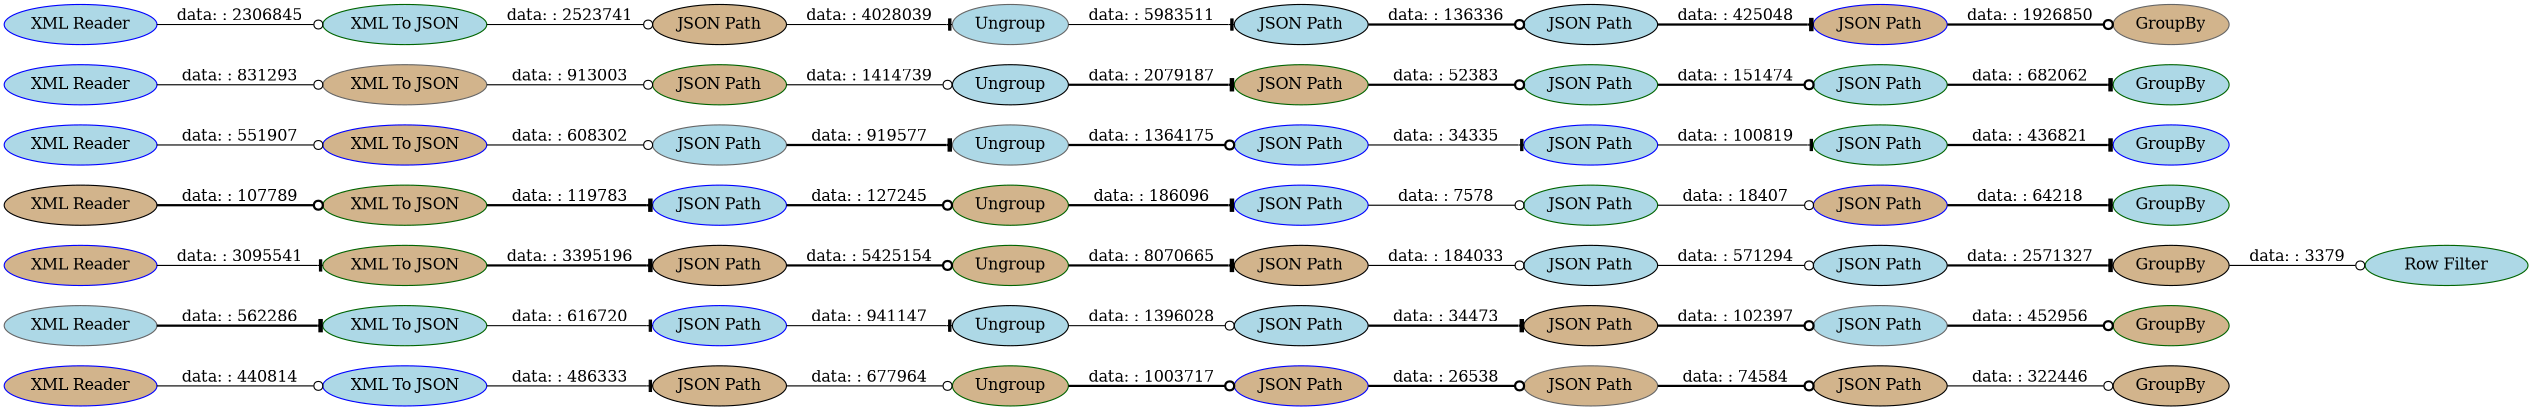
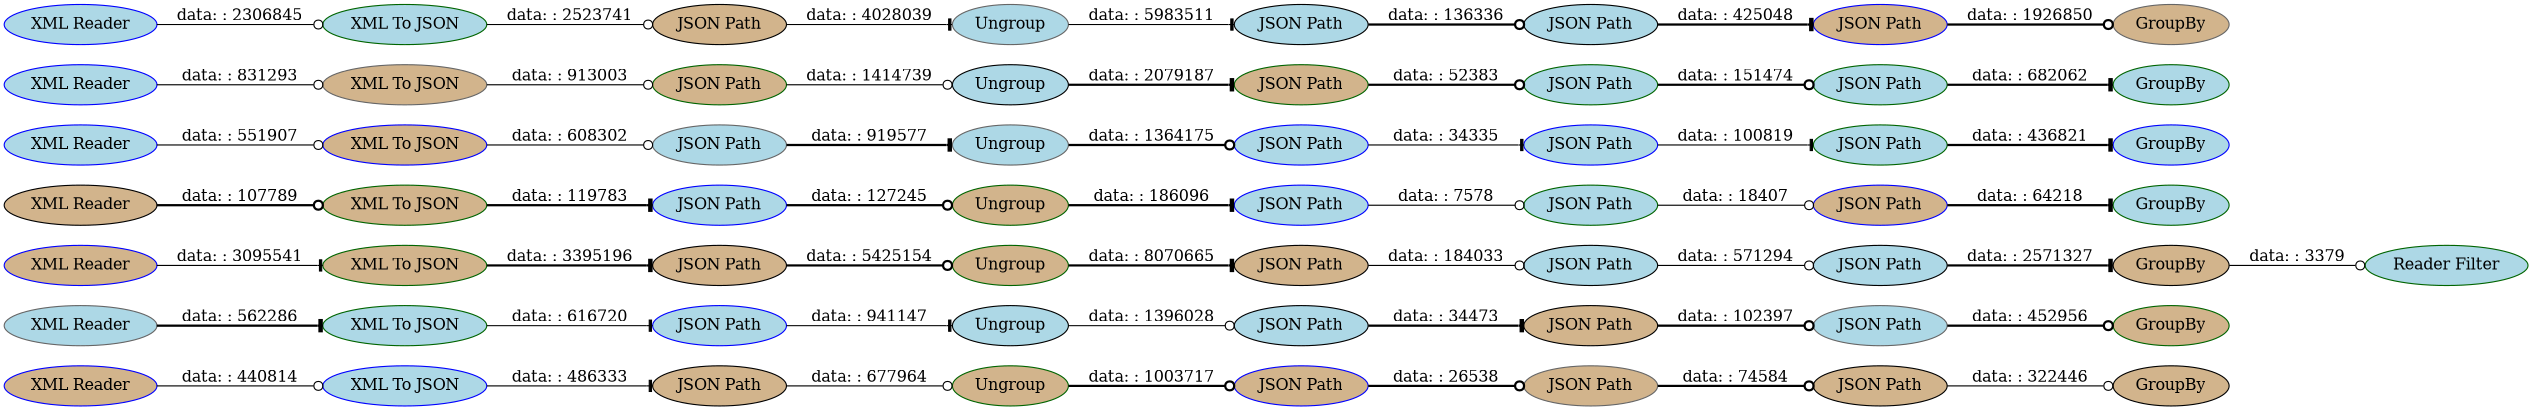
(2447, 265) -> (2447, 265)
